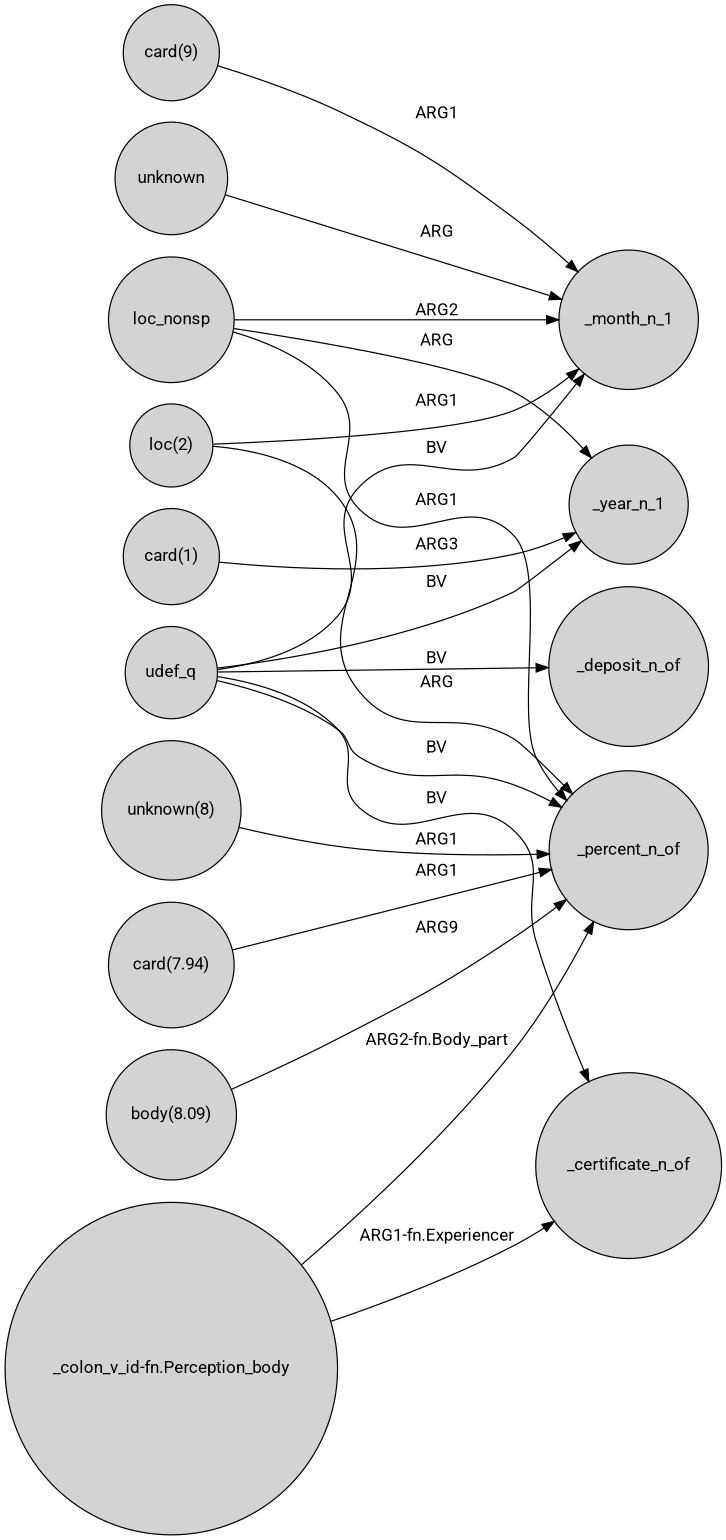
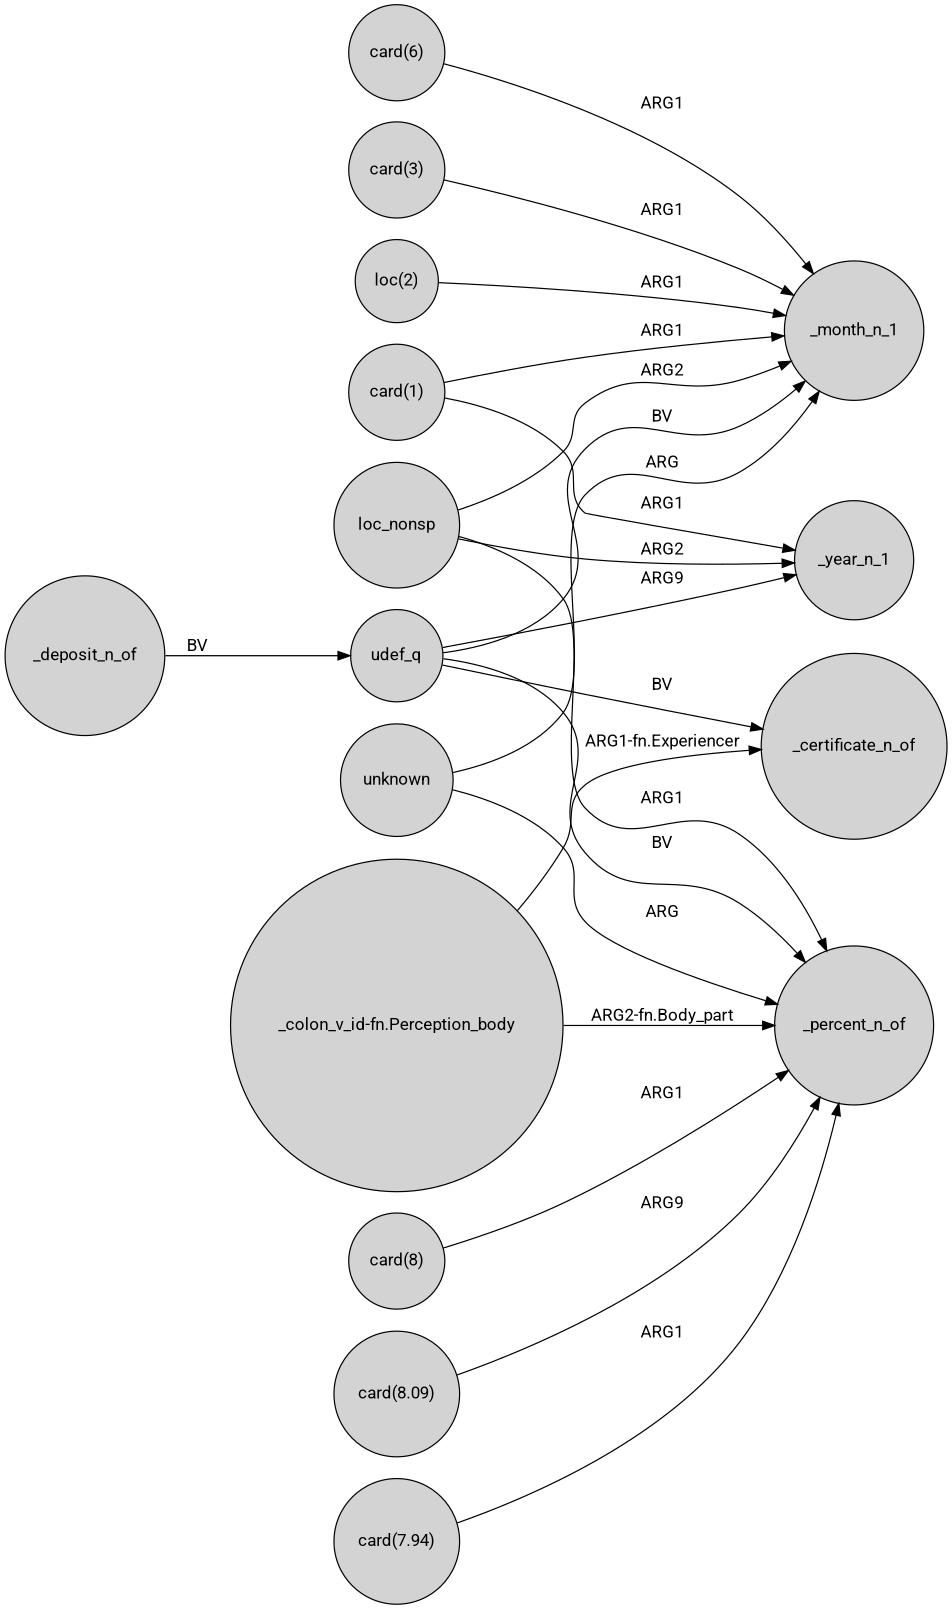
(171, 53) -> (397, 53)
none -> (397, 170)
(437, 341) -> (662, 550)
none -> (607, 354)
(437, 545) -> (662, 504)
(437, 583) -> (662, 579)
(342, 628) -> (583, 919)
(377, 670) -> (252, 656)
(171, 810) -> (397, 1261)
(171, 1115) -> (397, 1394)
